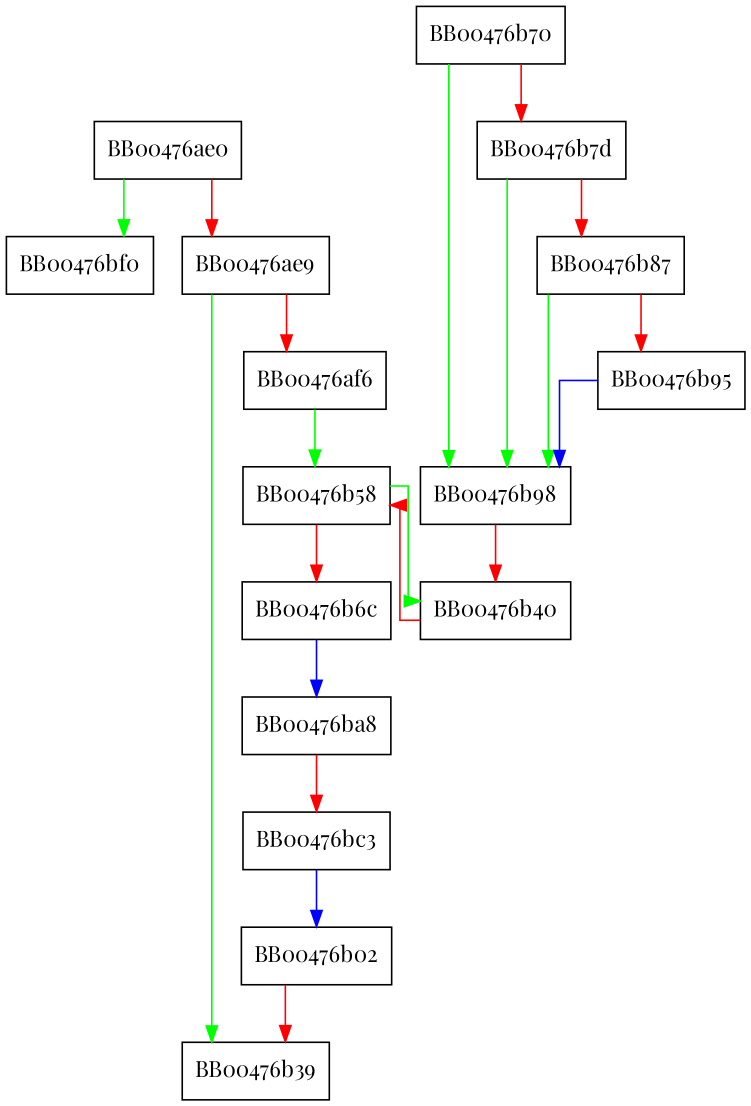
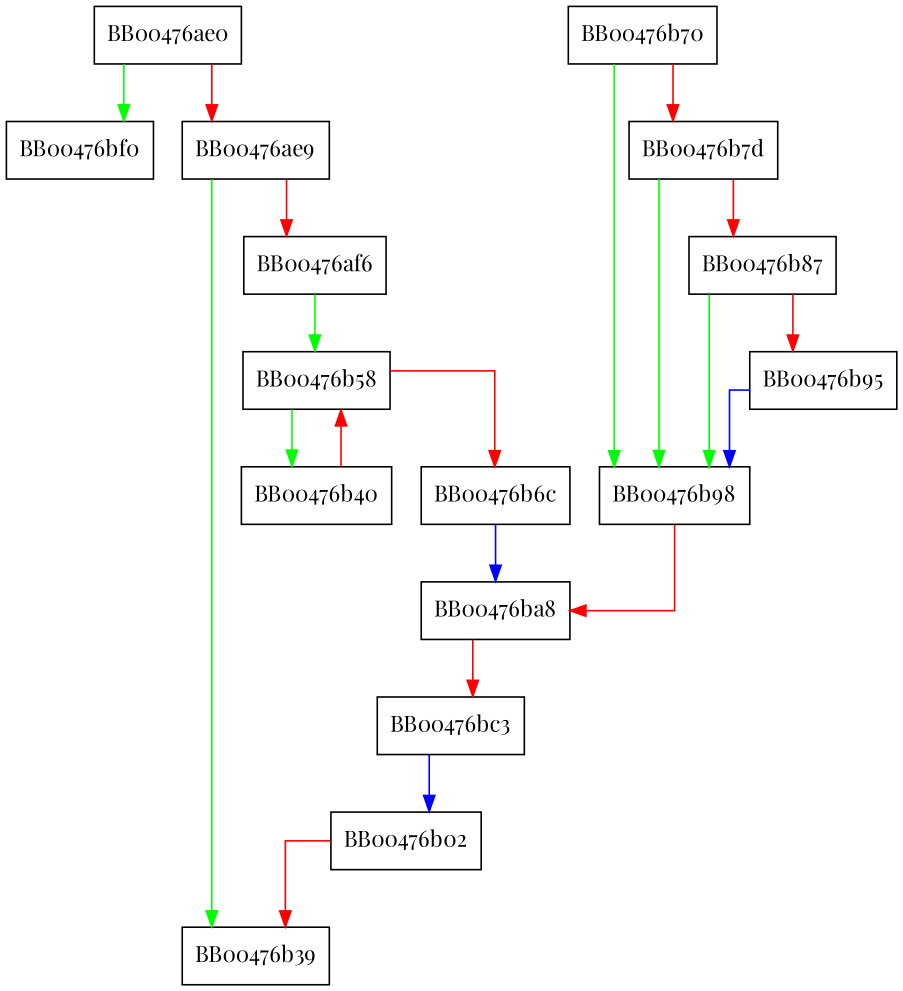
(496, 545) -> (673, 611)
